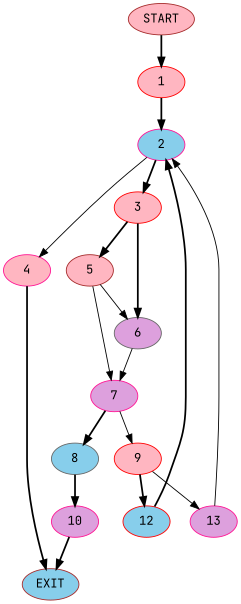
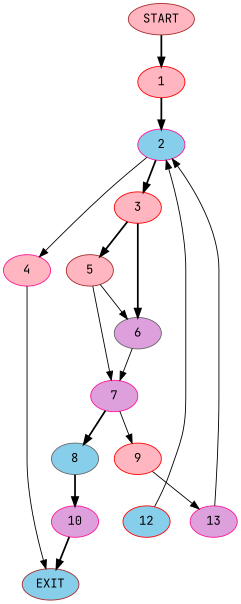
(186, 340) -> (186, 340)
(27, 424) -> (27, 424)
(142, 486) -> none
